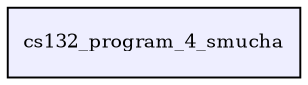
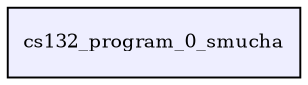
(154, 43) -> (154, 43)
